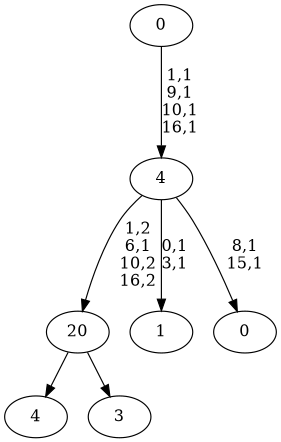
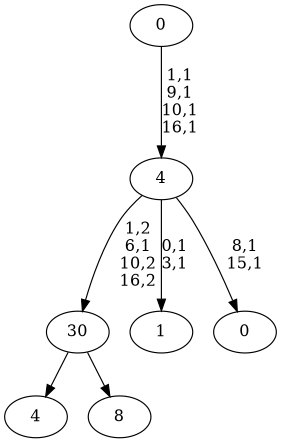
(78, 332) -> (78, 332)
(120, 417) -> (120, 417)
